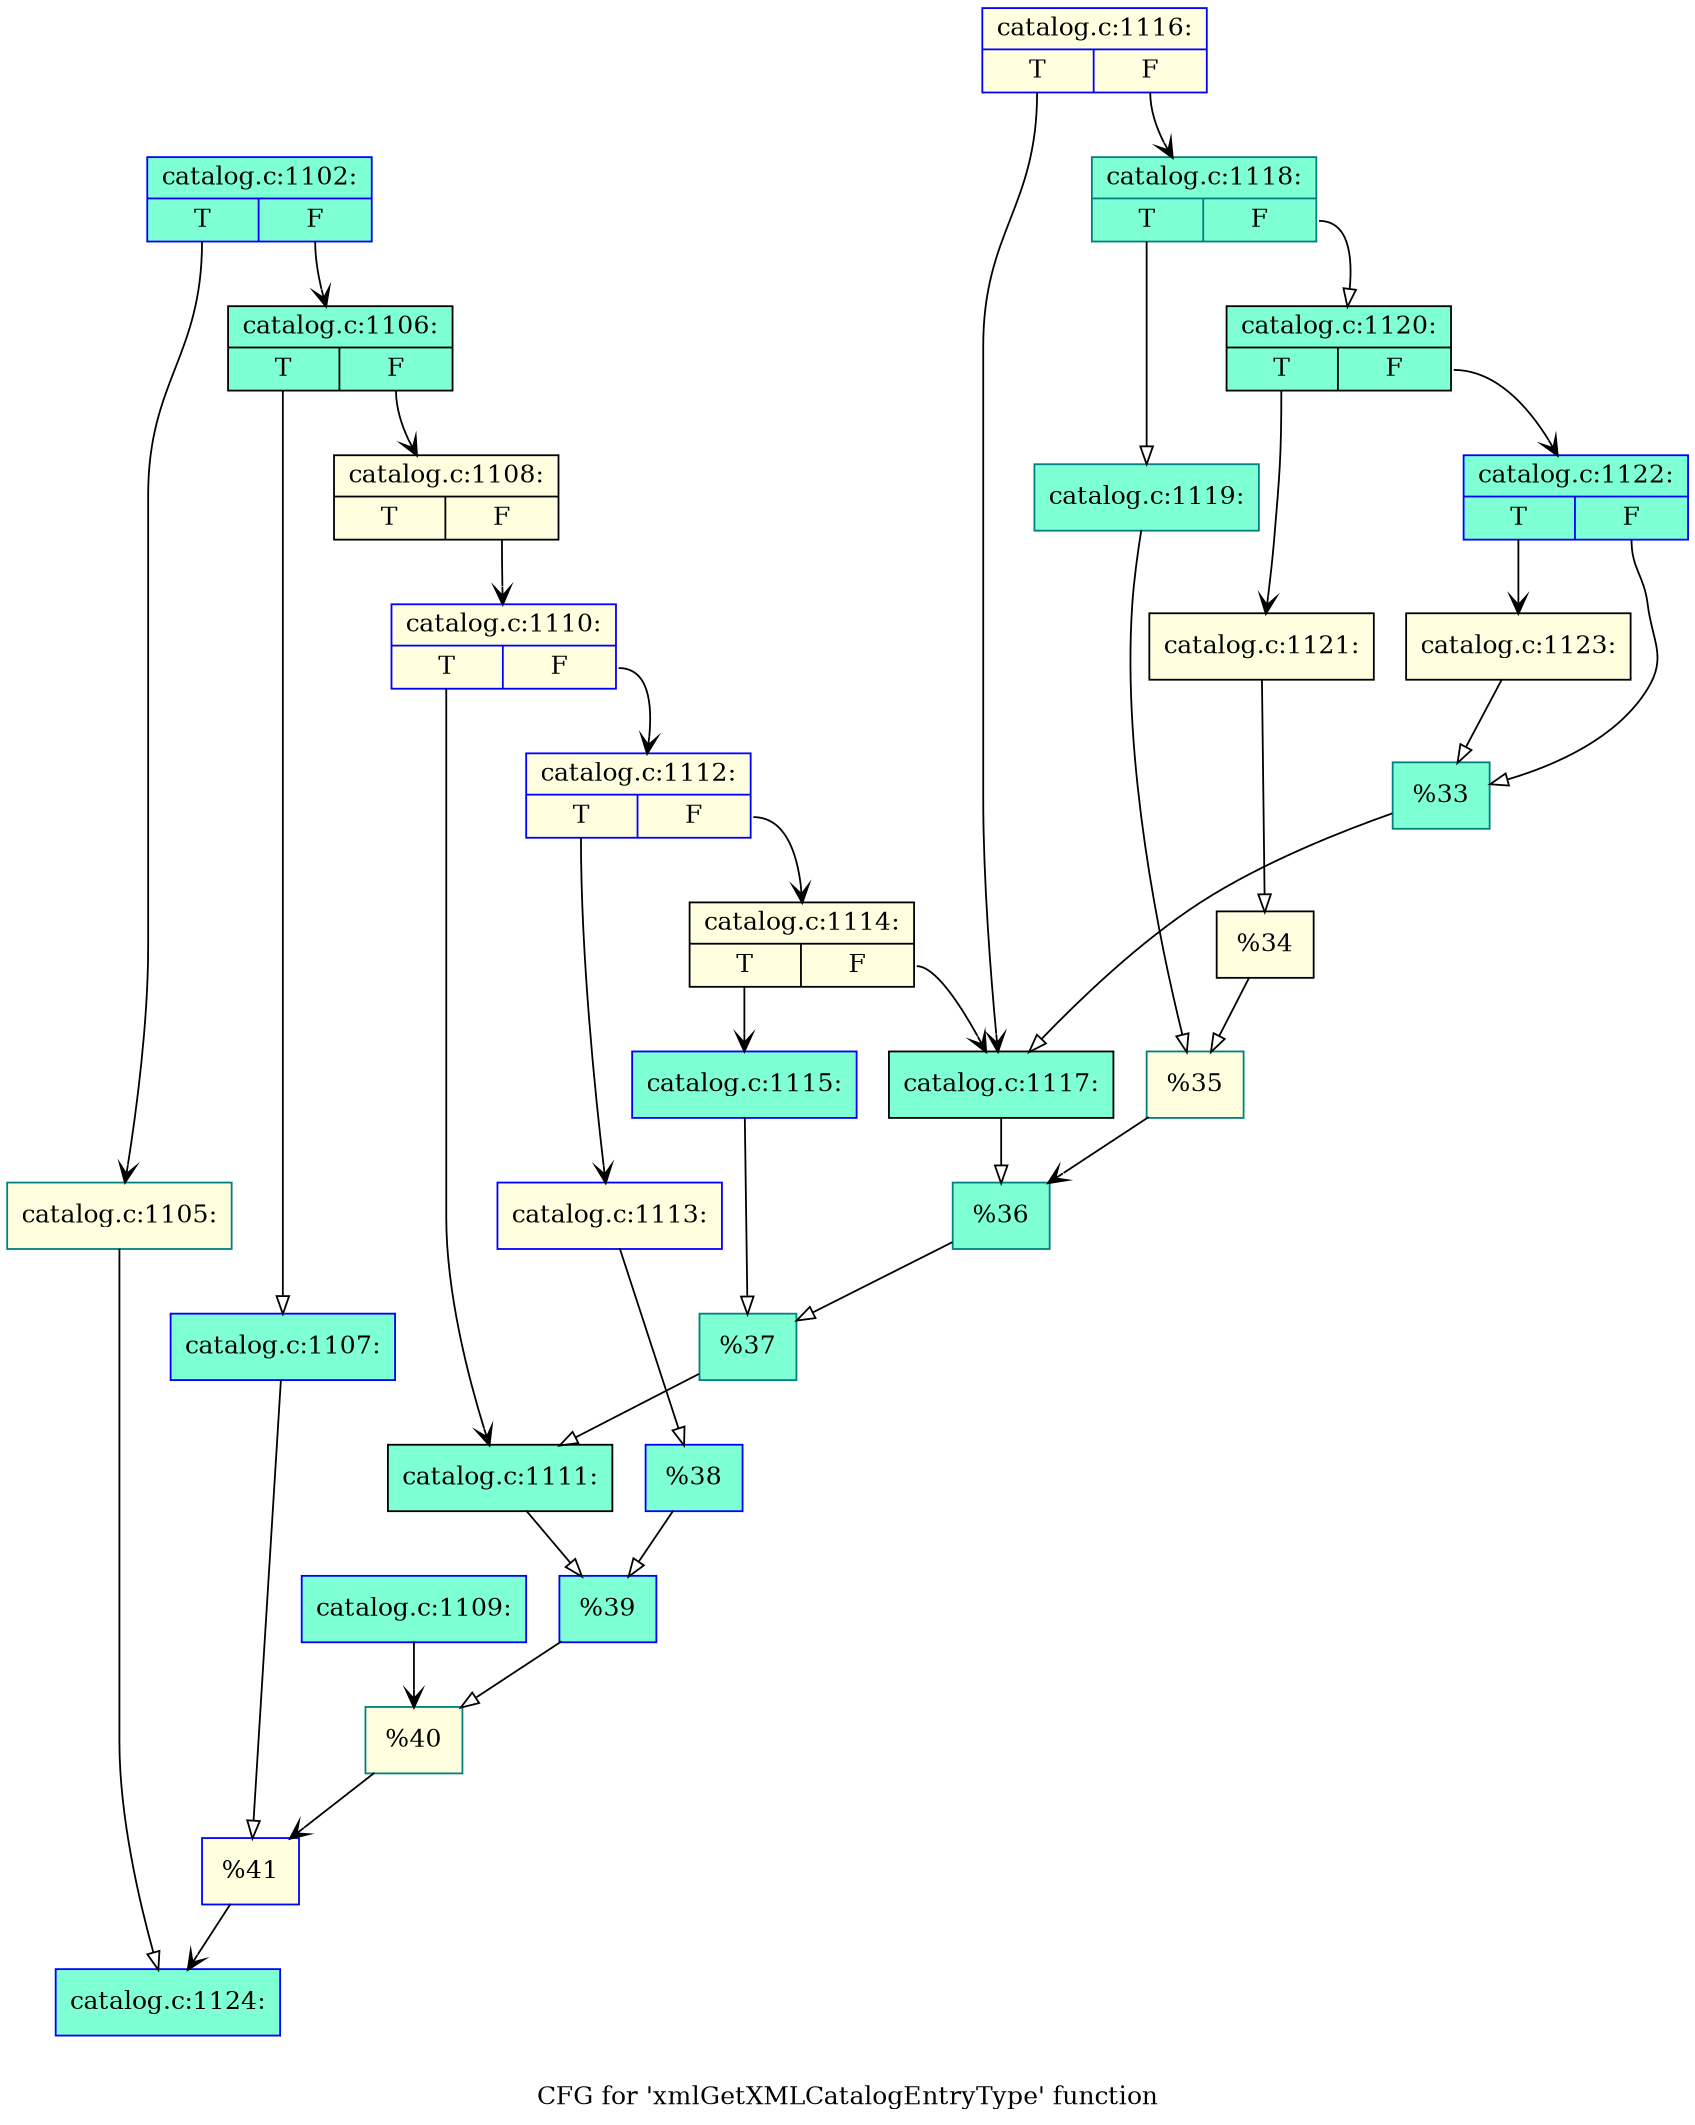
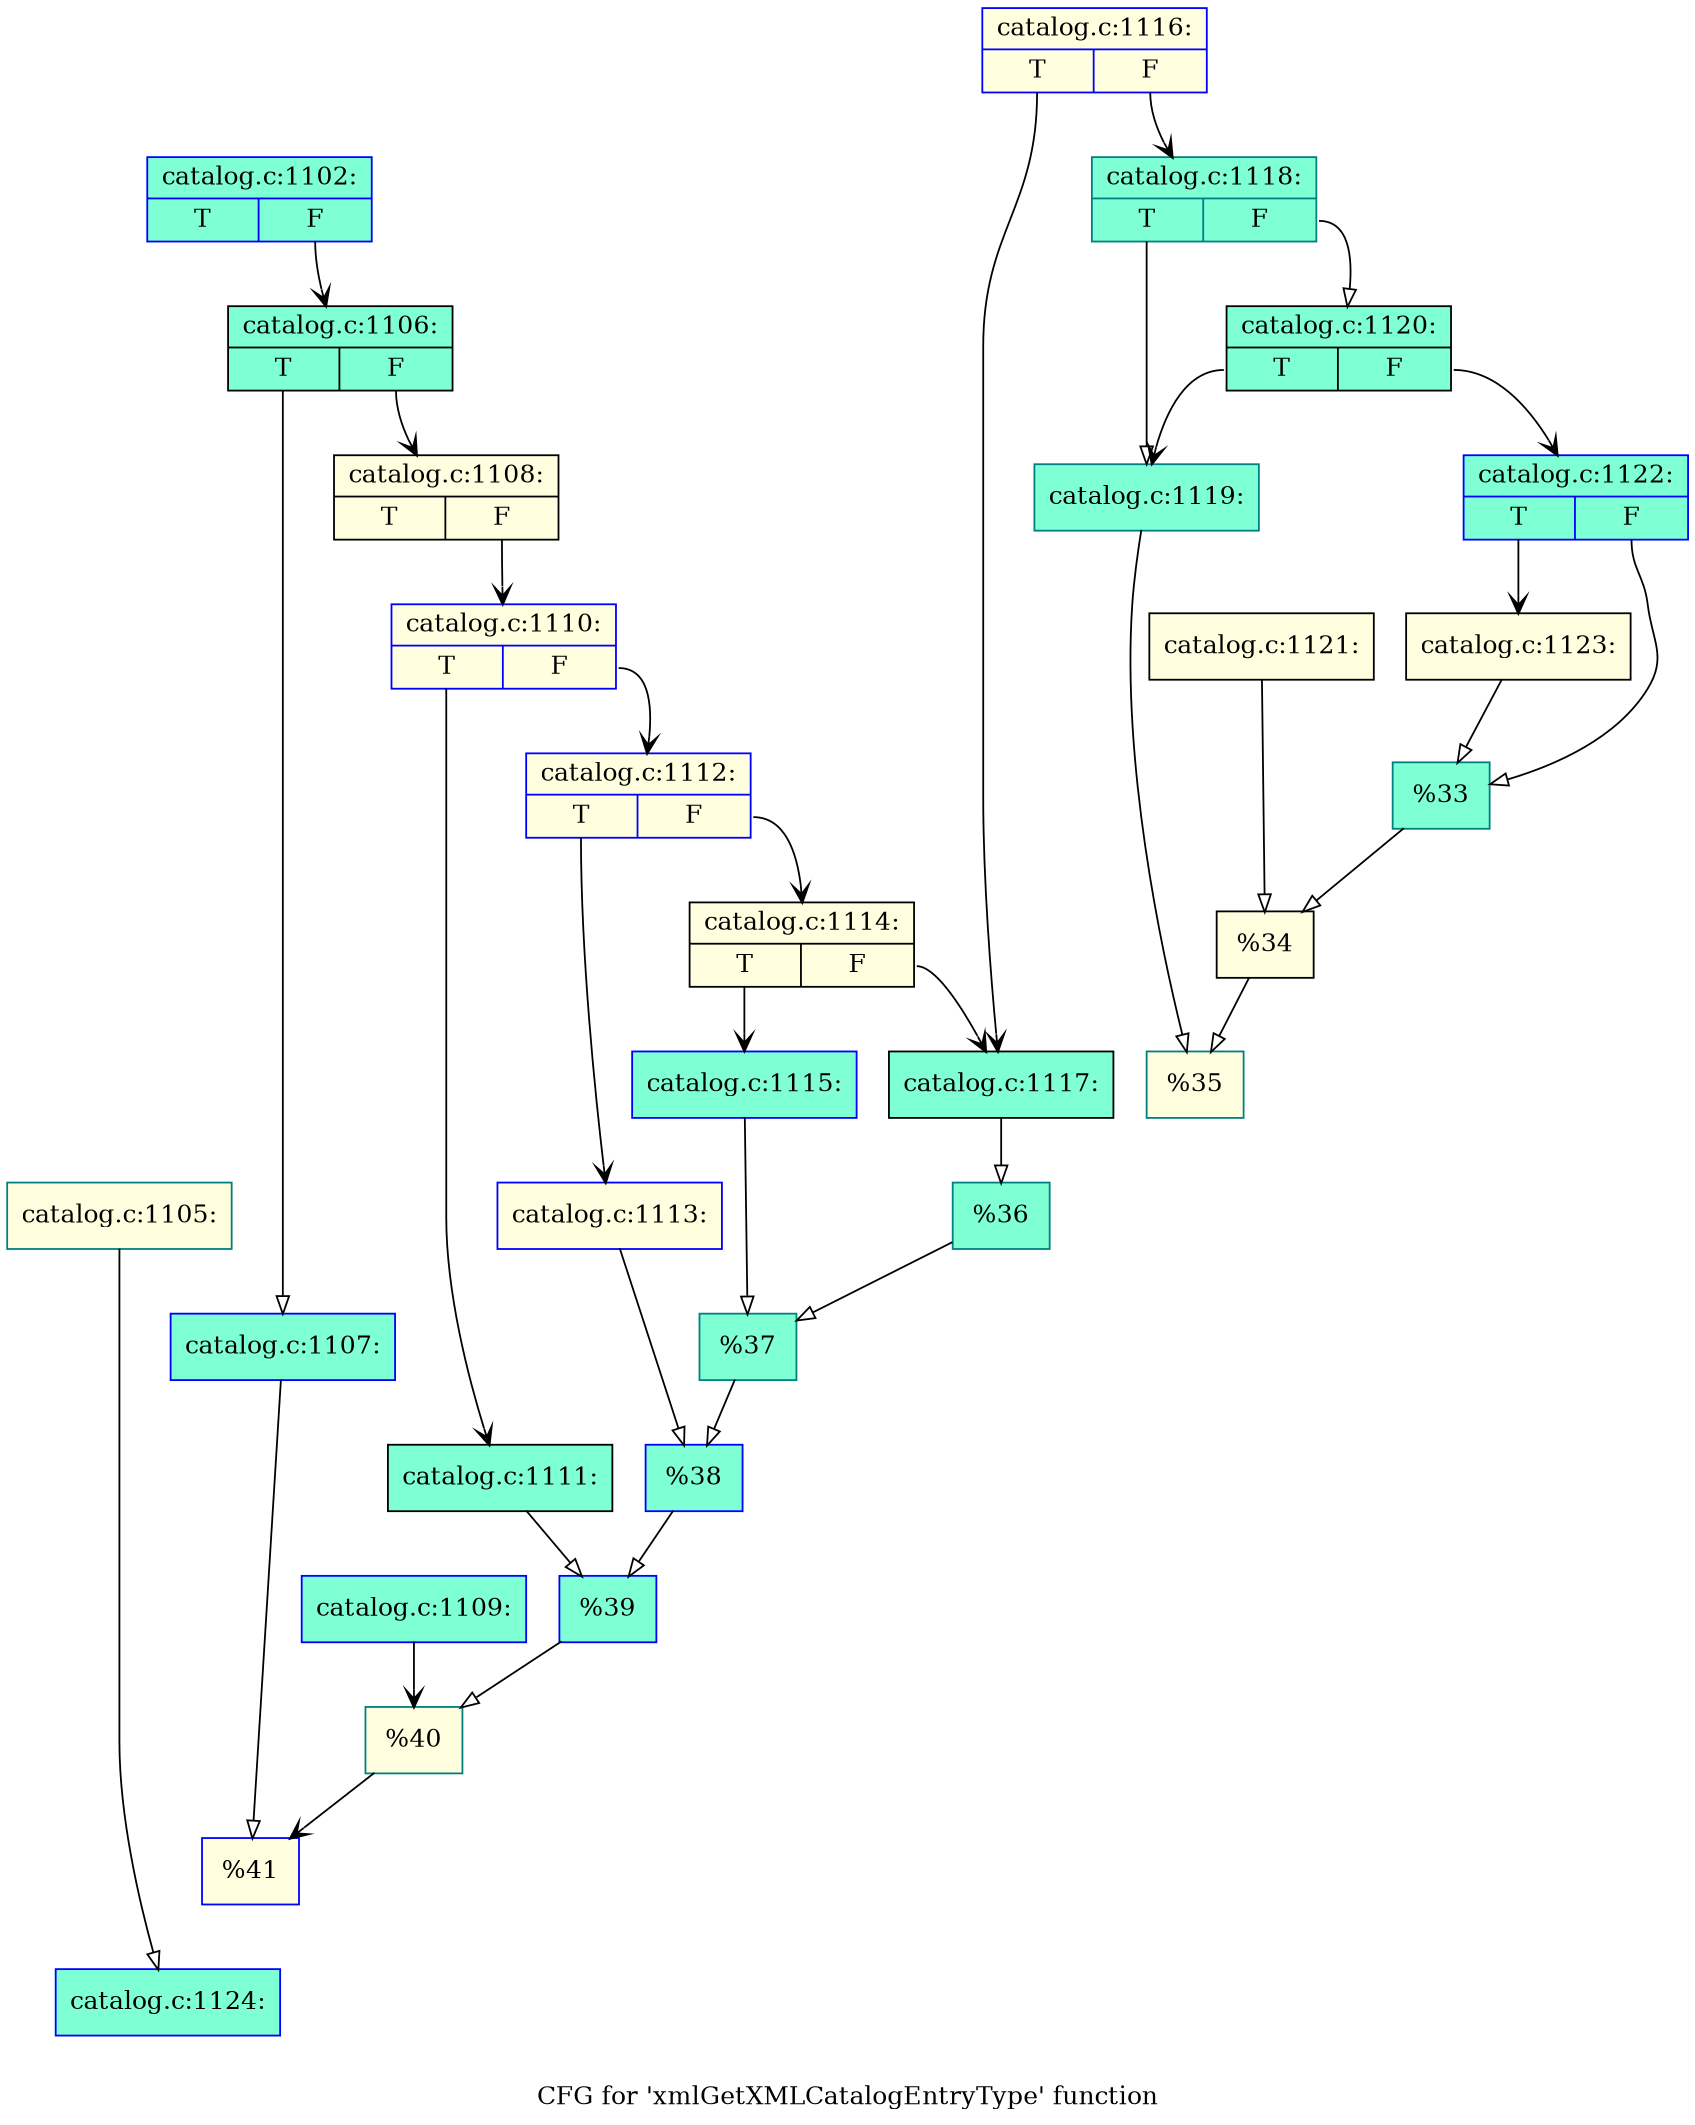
(1278, 493) -> (1178, 397)
(148, 700) -> none
(1201, 902) -> (1360, 864)
(1106, 1145) -> none
(637, 1406) -> (725, 1404)
(214, 1929) -> none
